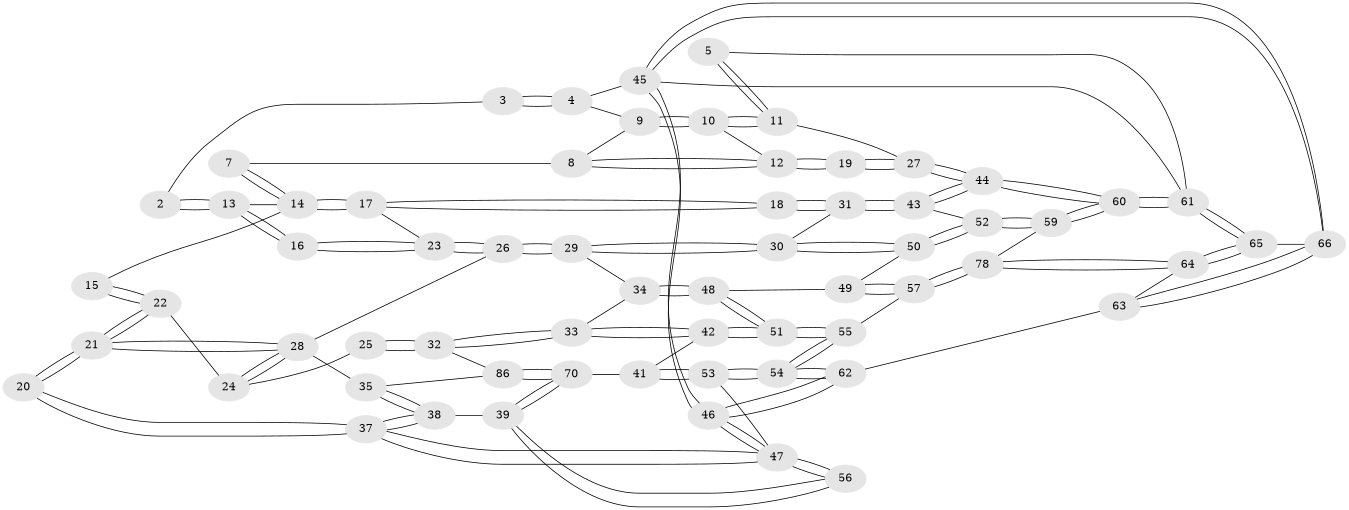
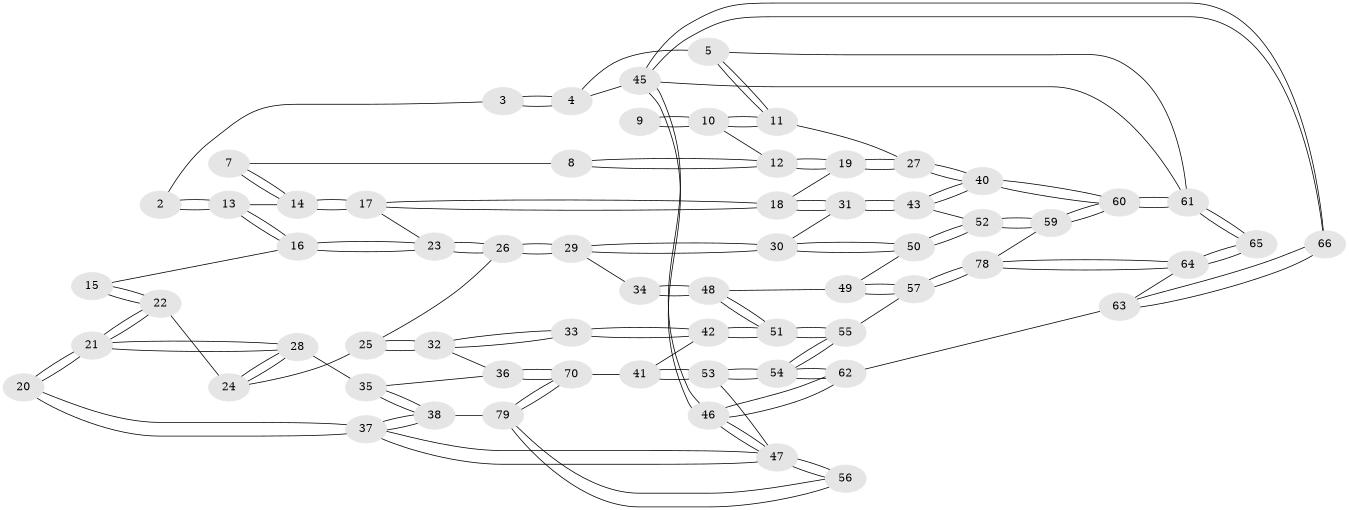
(606, 112) -> (630, 56)
(606, 143) -> none
(983, 181) -> (983, 181)
none -> (811, 185)
(194, 244) -> (195, 266)
(1291, 244) -> none
(400, 298) -> (440, 303)
(606, 312) -> none
(503, 374) -> (503, 374)
(503, 416) -> (503, 416)
